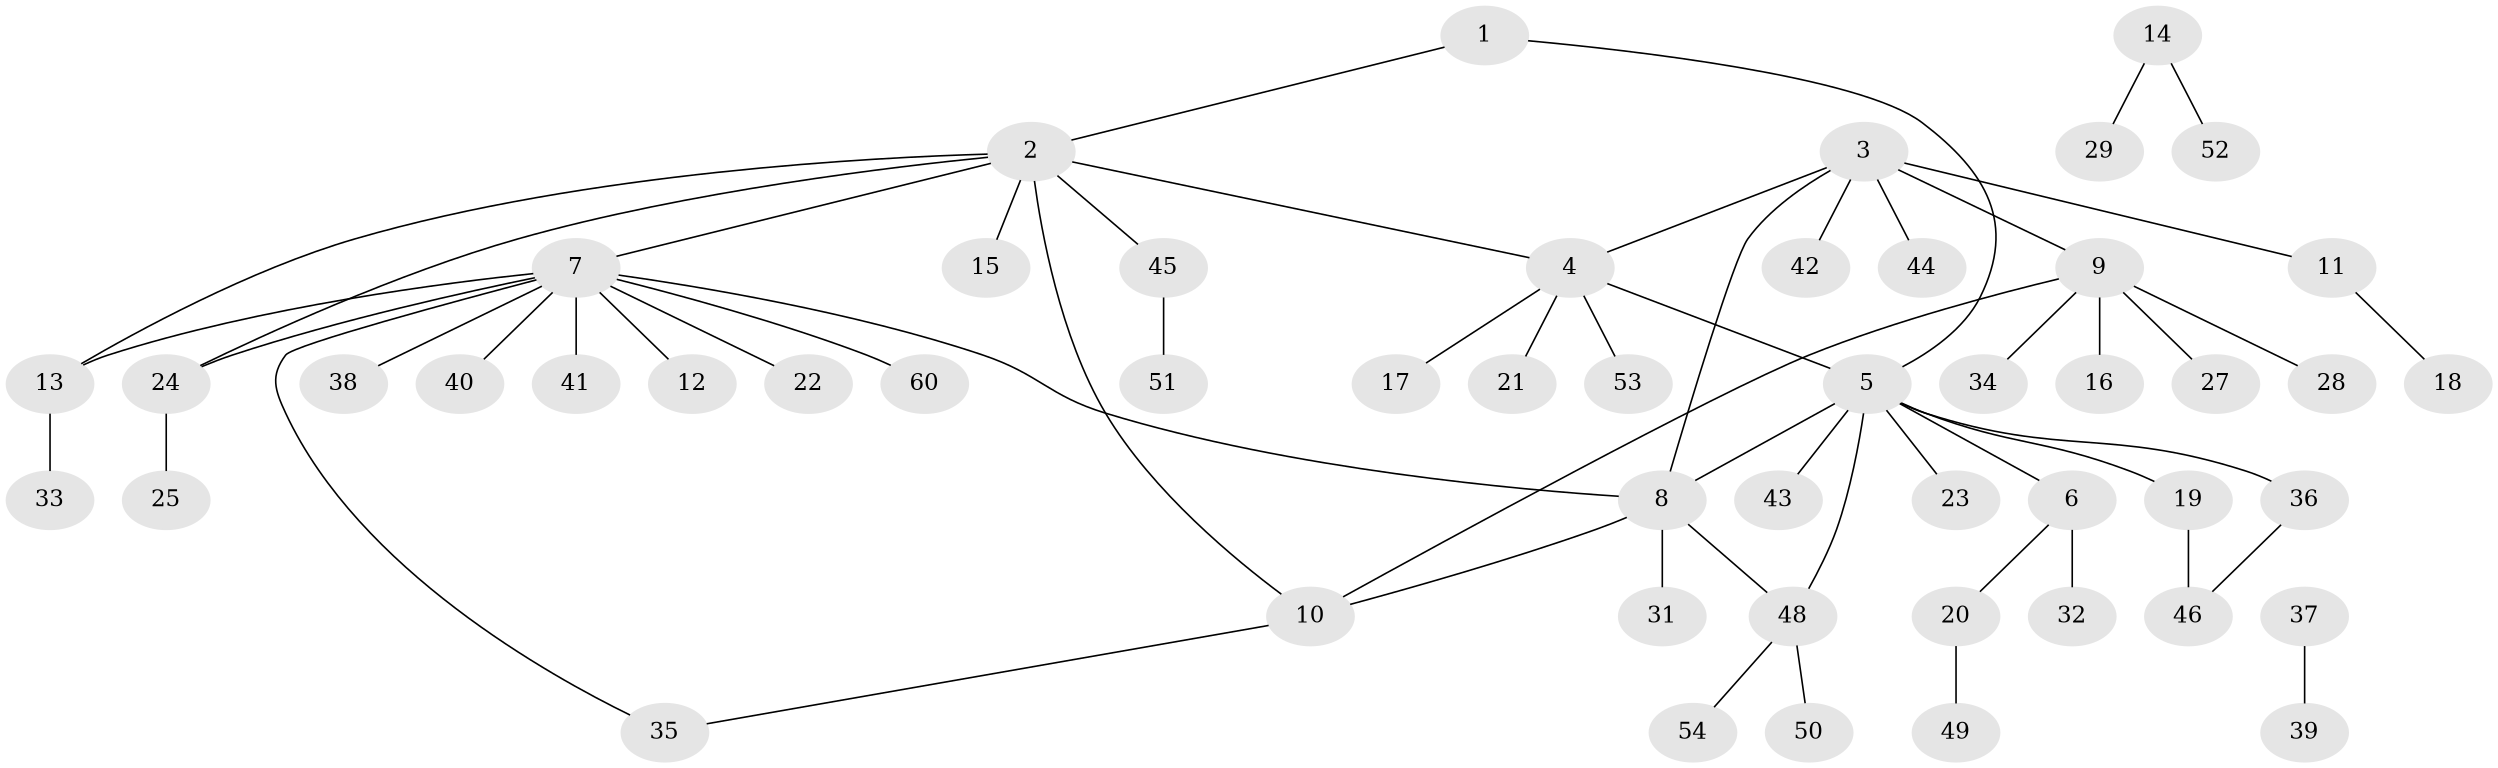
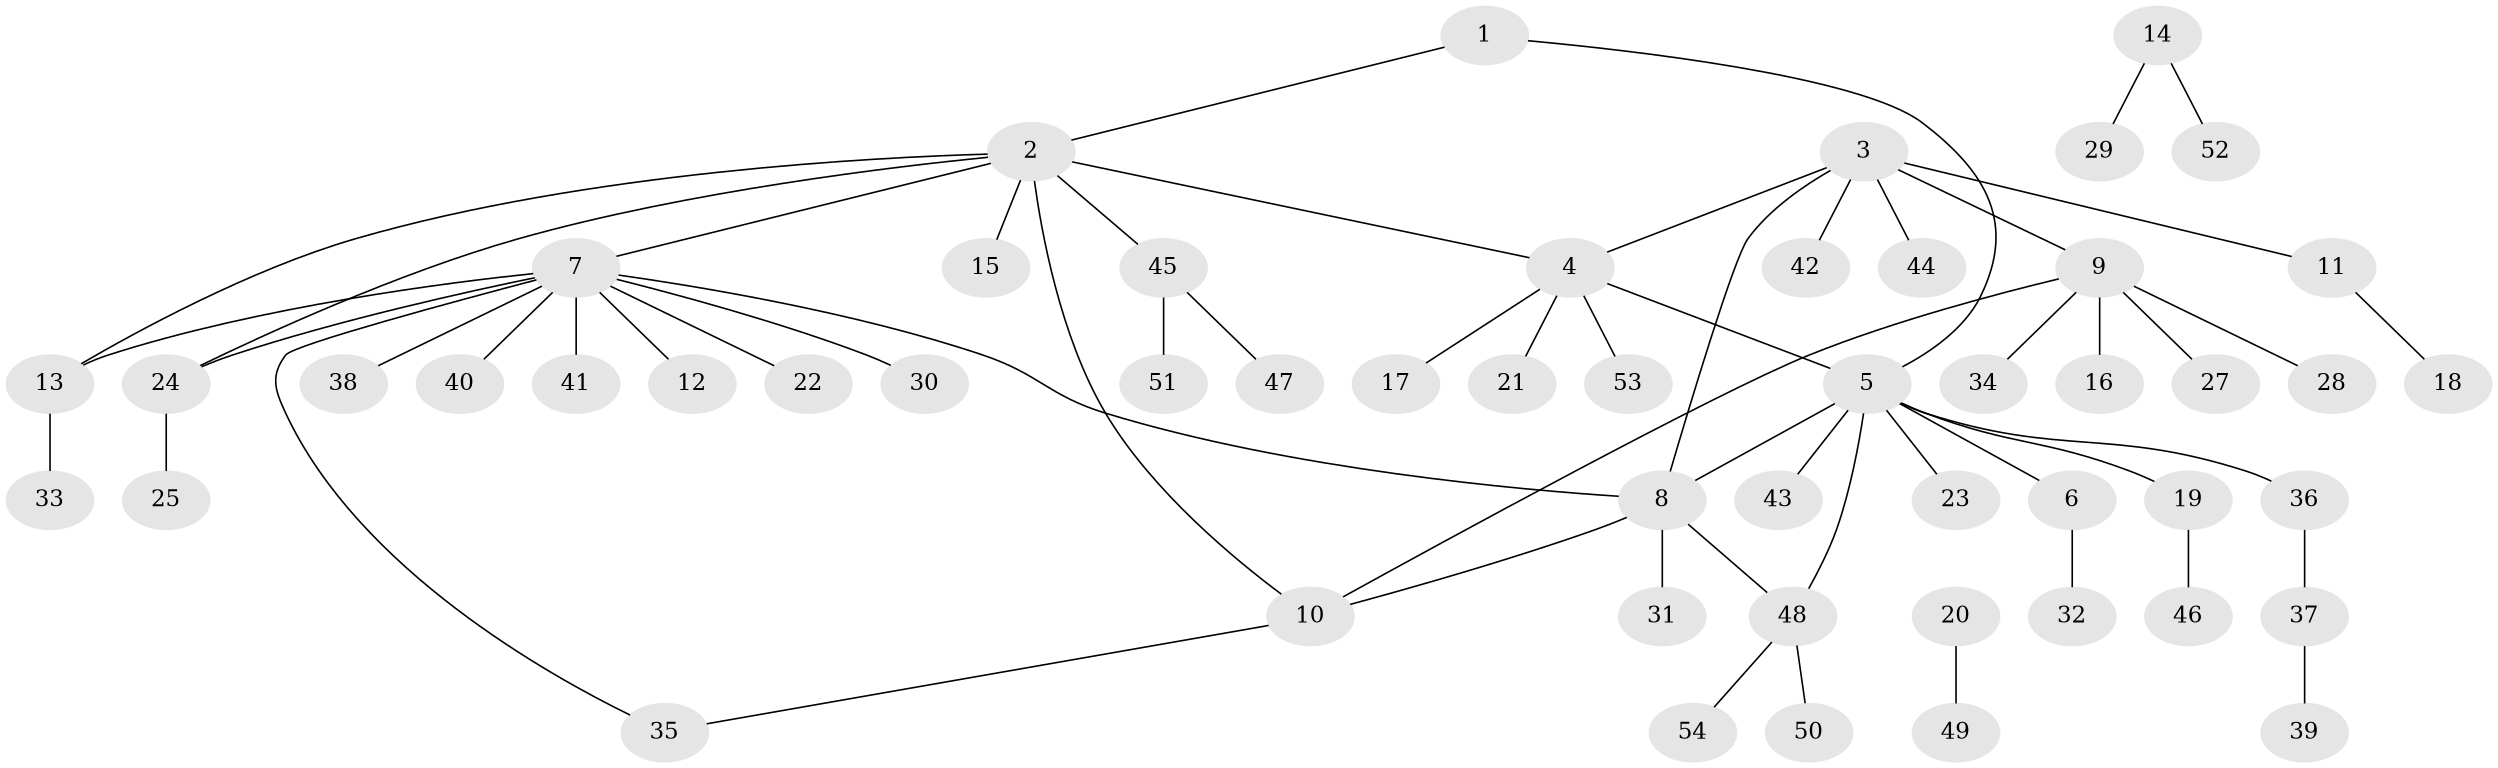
(925, 384) -> (925, 384)
none -> (1280, 384)
(2014, 558) -> none
(2247, 558) -> (2305, 559)
